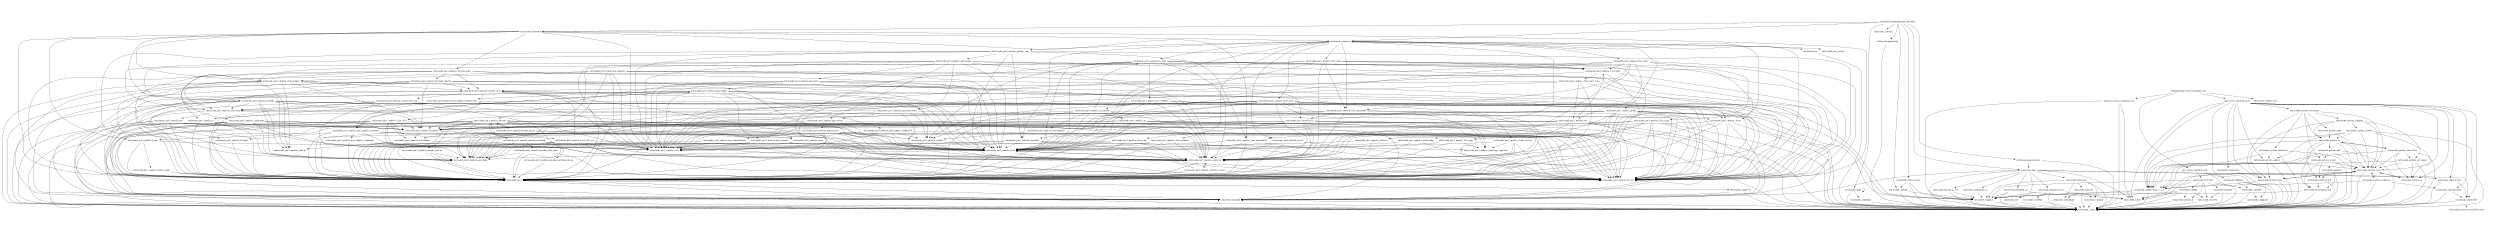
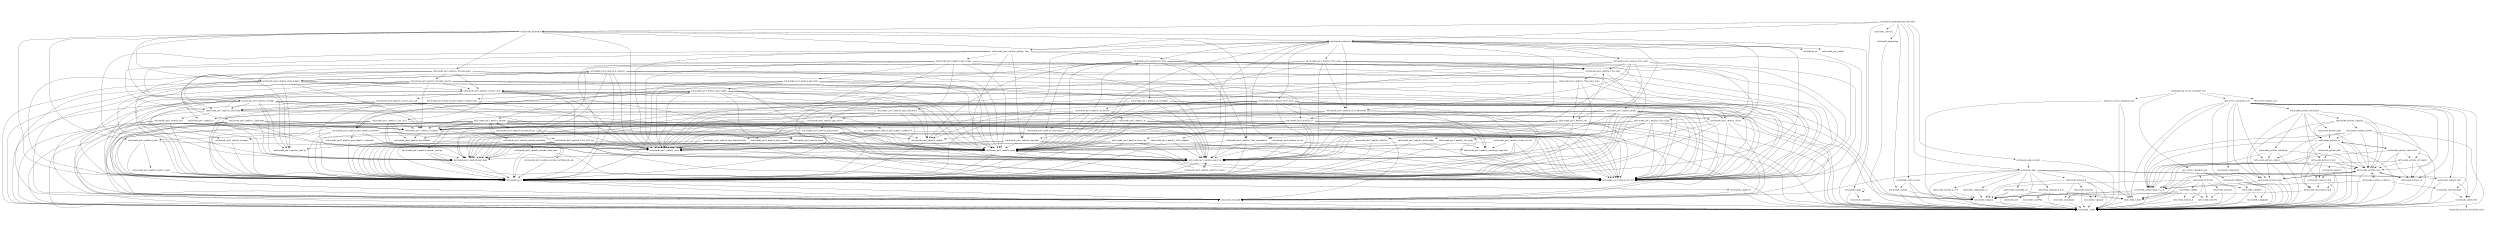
none -> (444, 76)
(325, 178) -> (492, 170)
